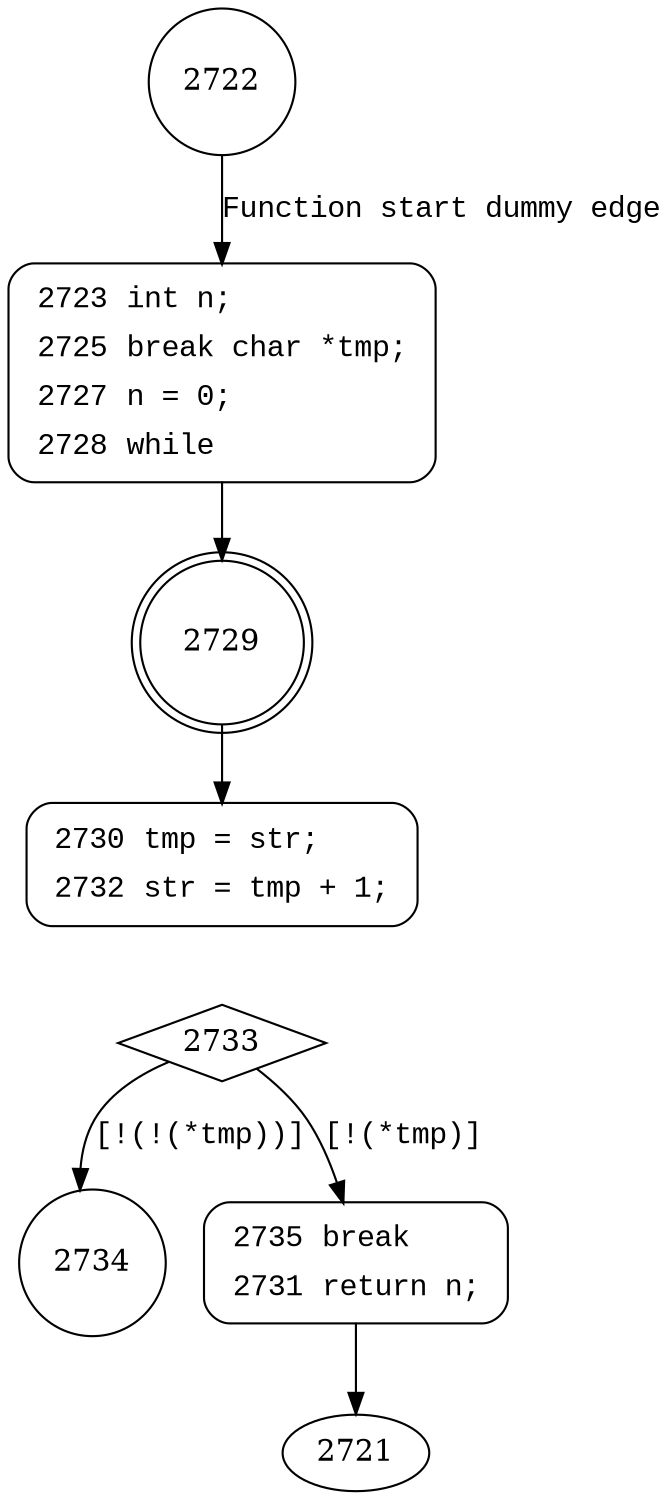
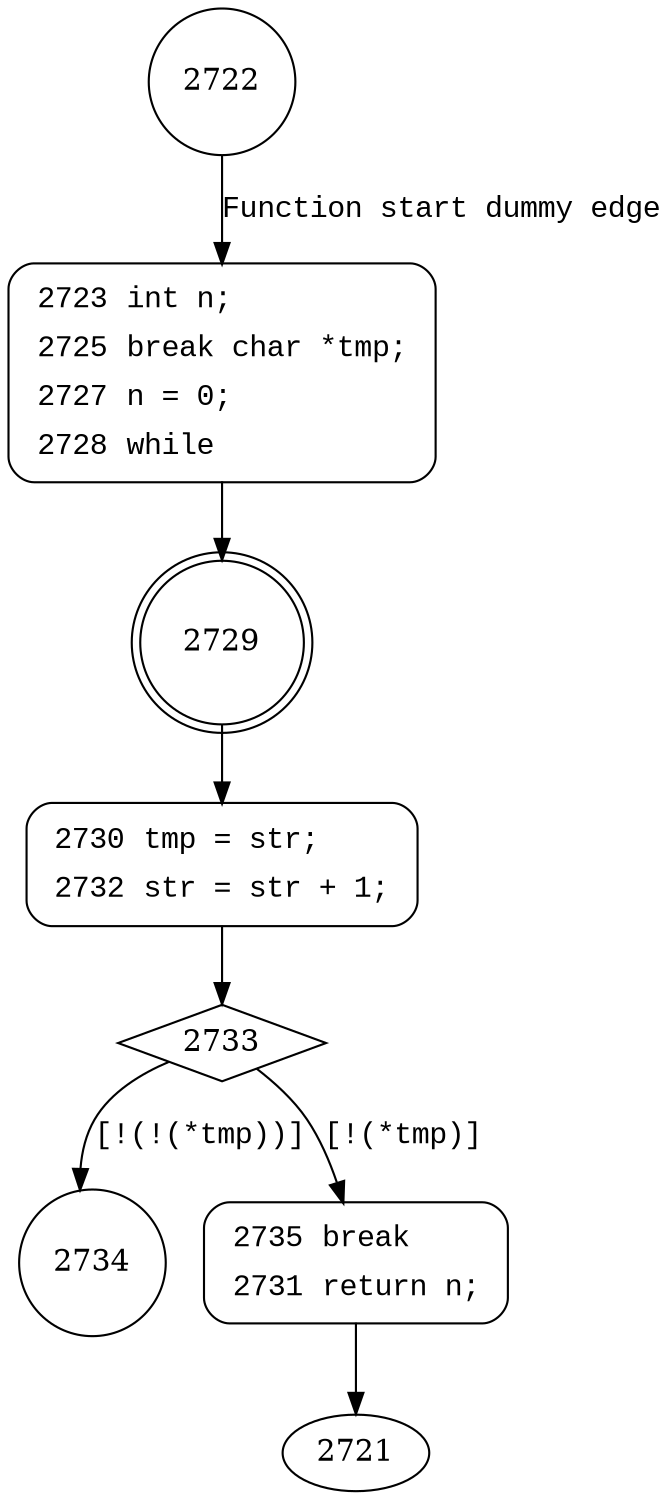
(267, 888) -> (267, 888)
none -> (222, 954)
